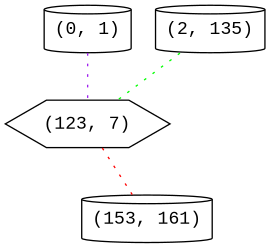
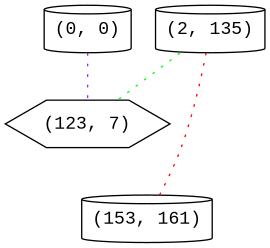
(88, 29) -> (88, 29)
(117, 171) -> (188, 126)
